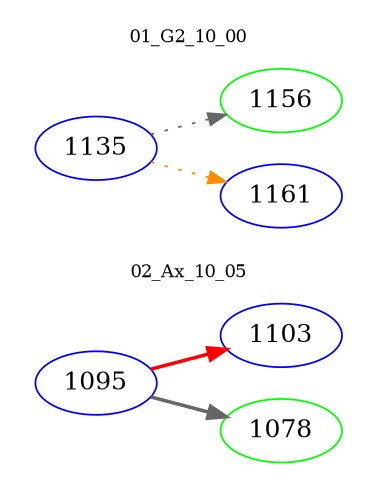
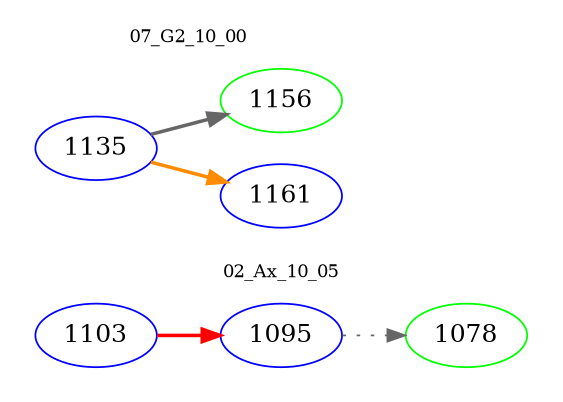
(189, 38) -> (189, 38)
(180, 127) -> (180, 127)
(180, 170) -> (180, 170)
(180, 362) -> (180, 335)
(180, 405) -> (365, 335)
